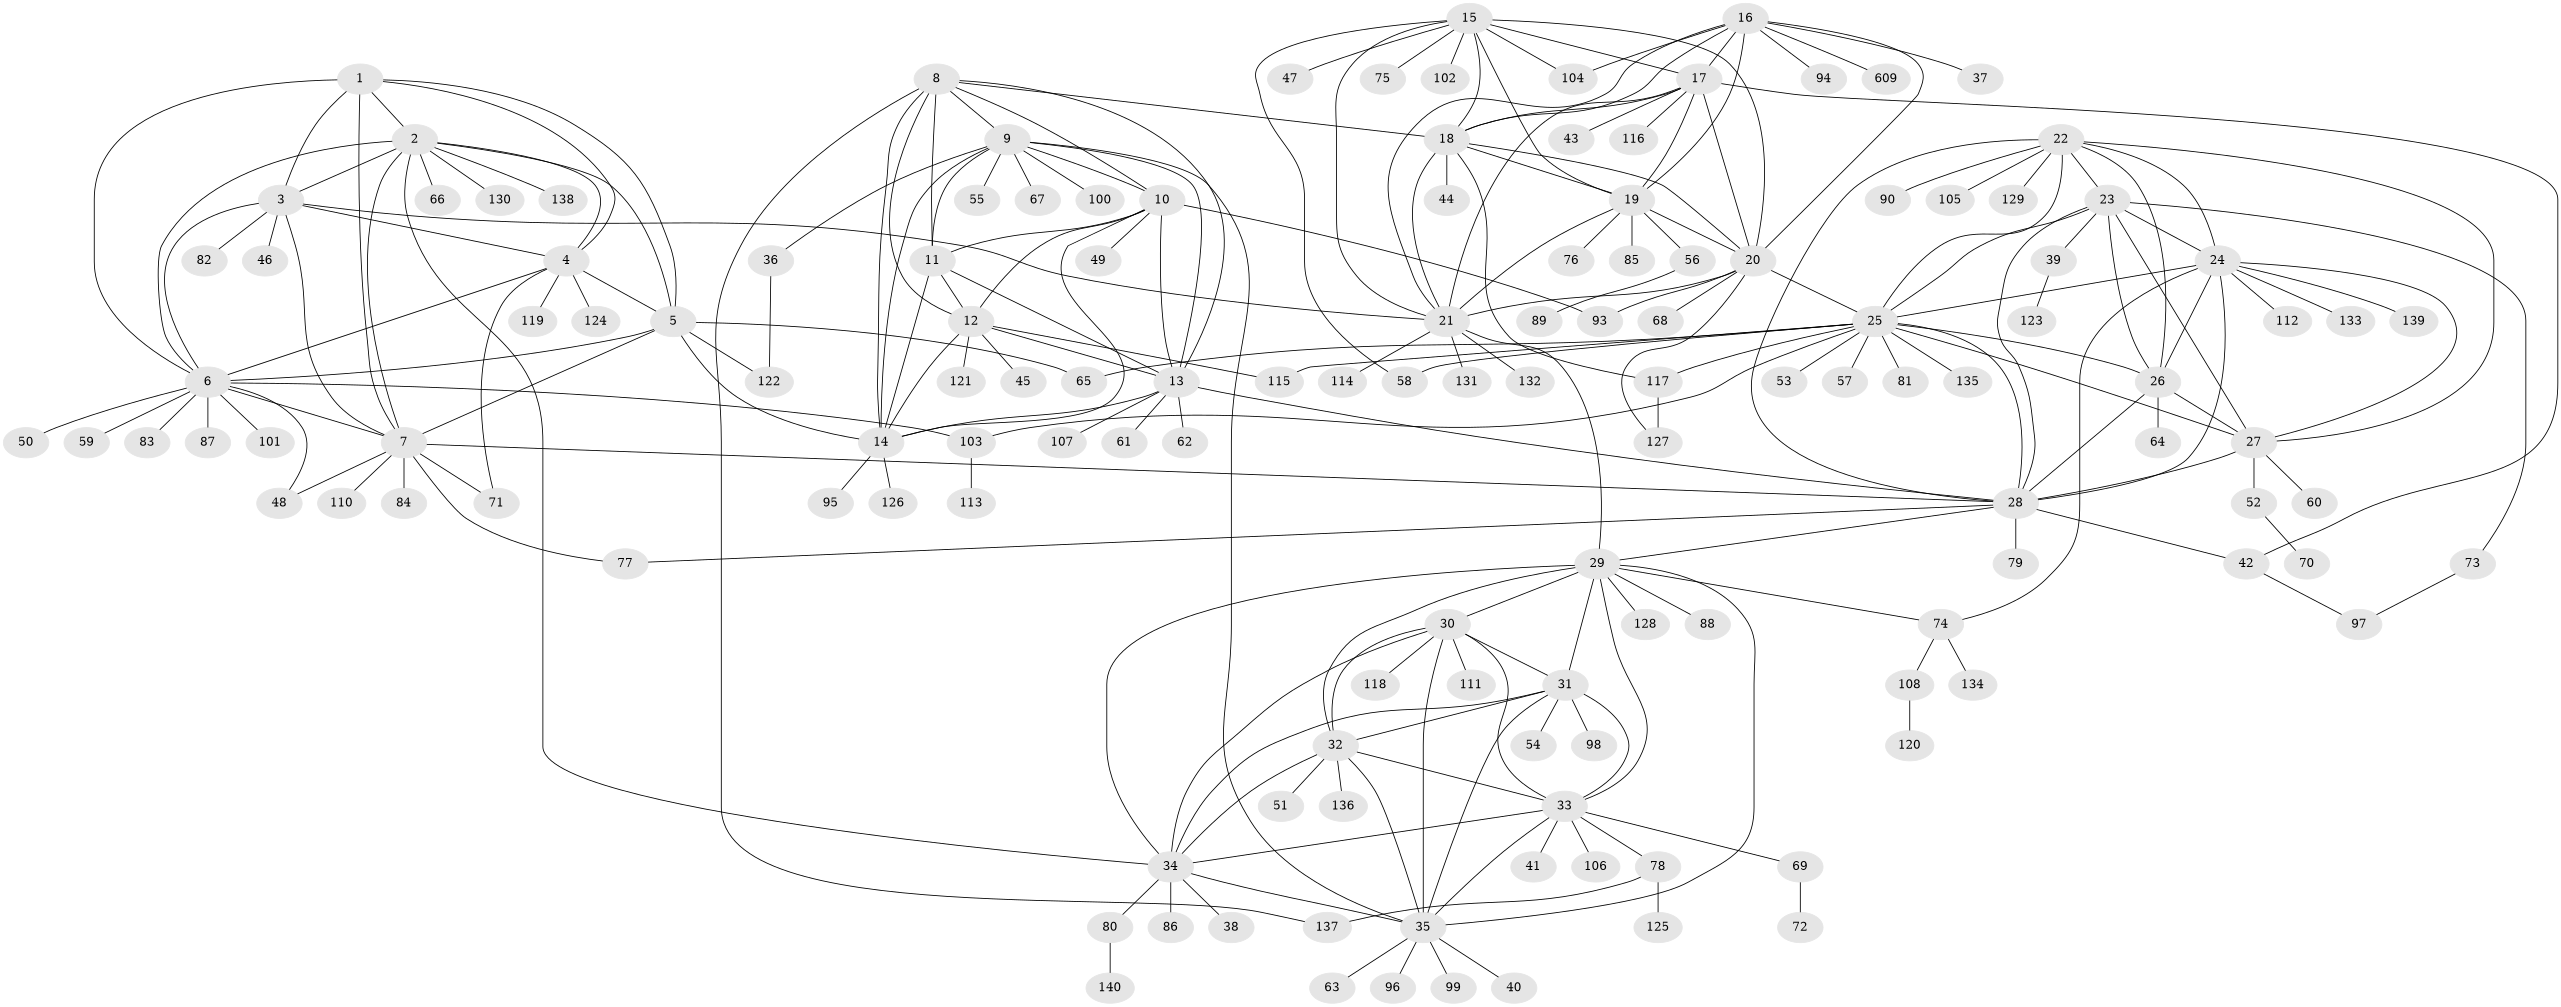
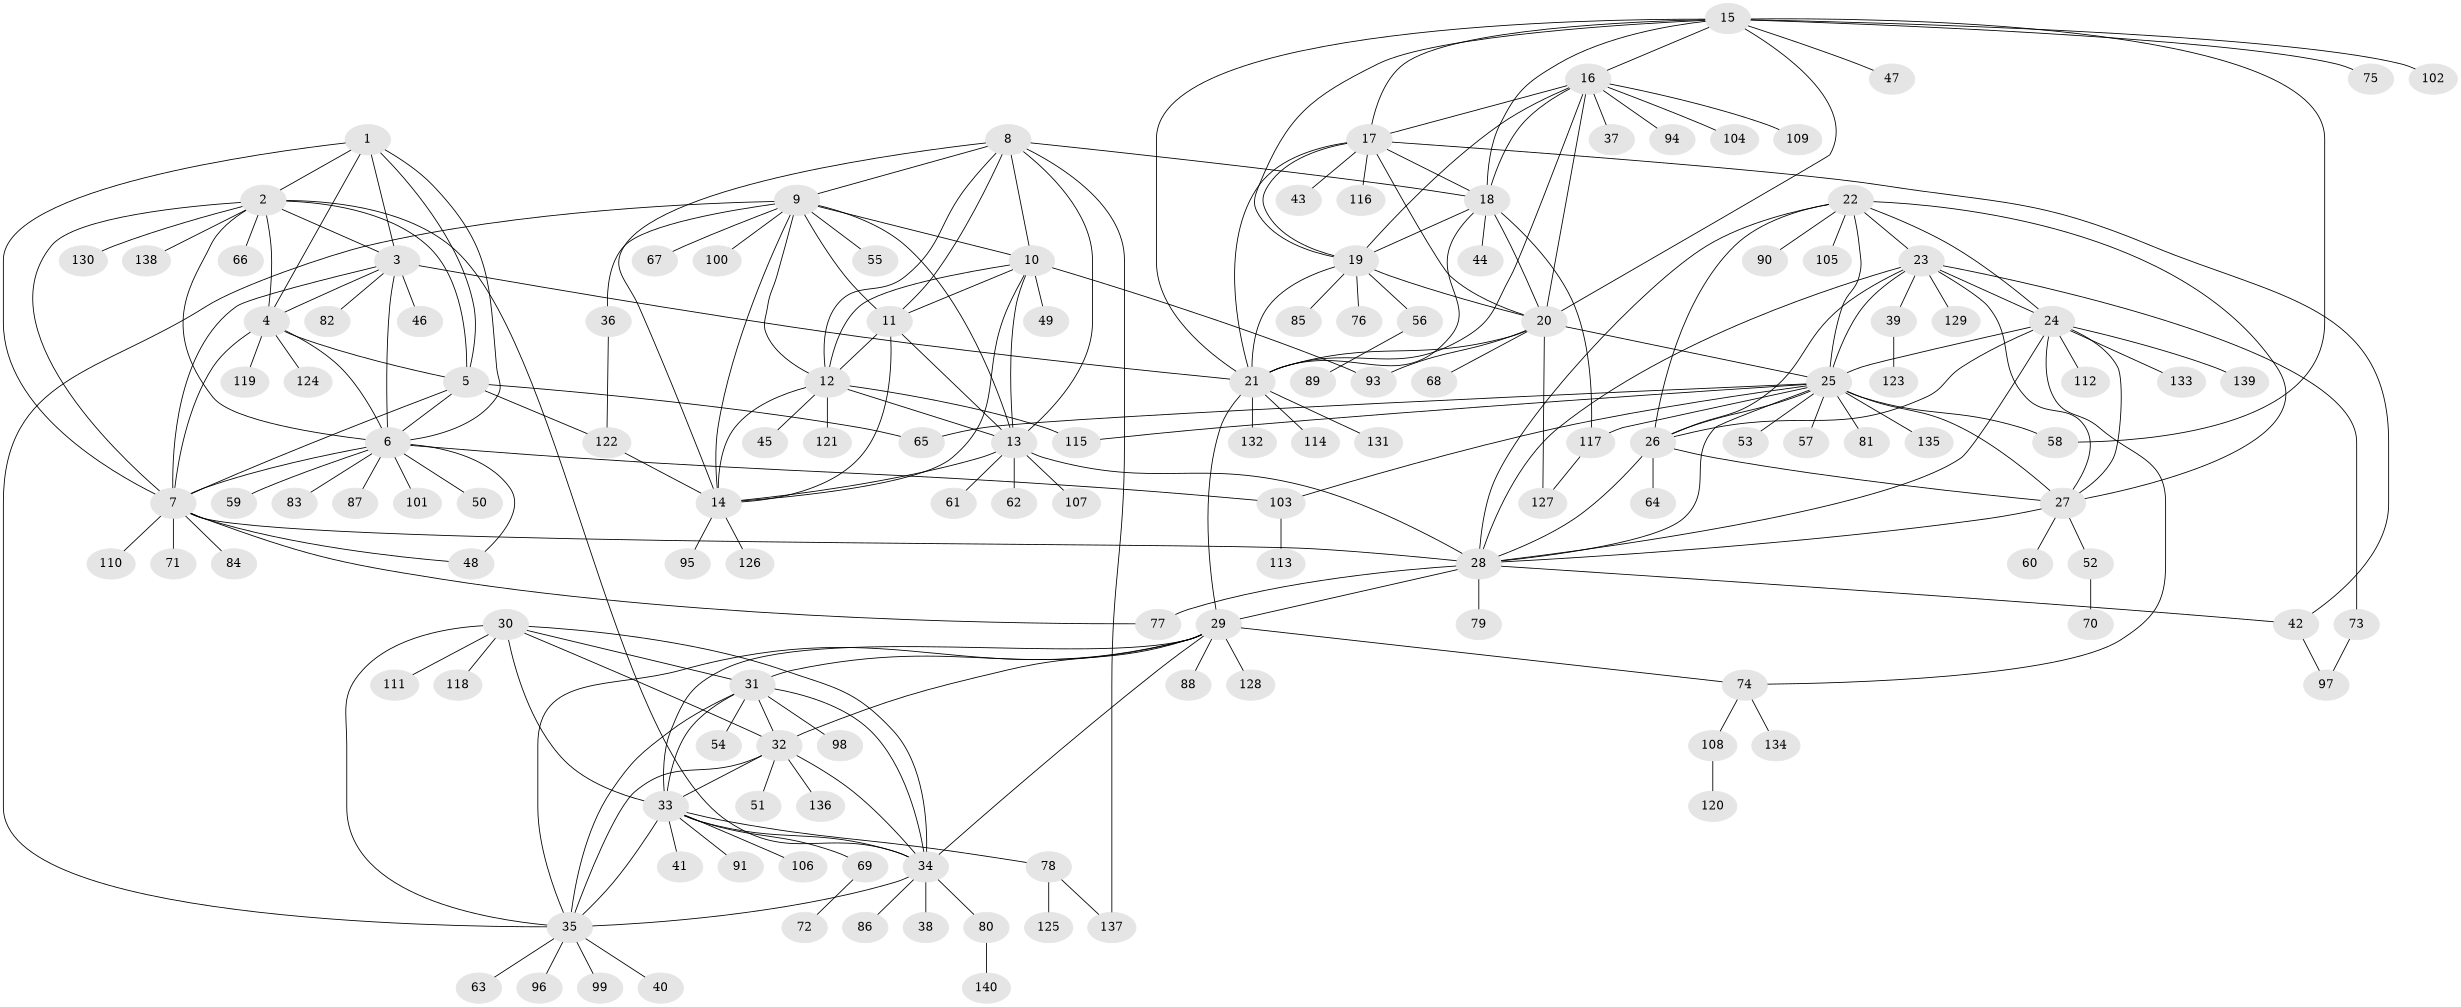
(1521, 49) -> (1658, 49)
(1886, 79) -> (1798, 140)
(2037, 170) -> (1939, 291)
none -> (768, 303)
(483, 366) -> (196, 401)
(743, 401) -> (663, 473)
(1523, 594) -> none
none -> (741, 867)
